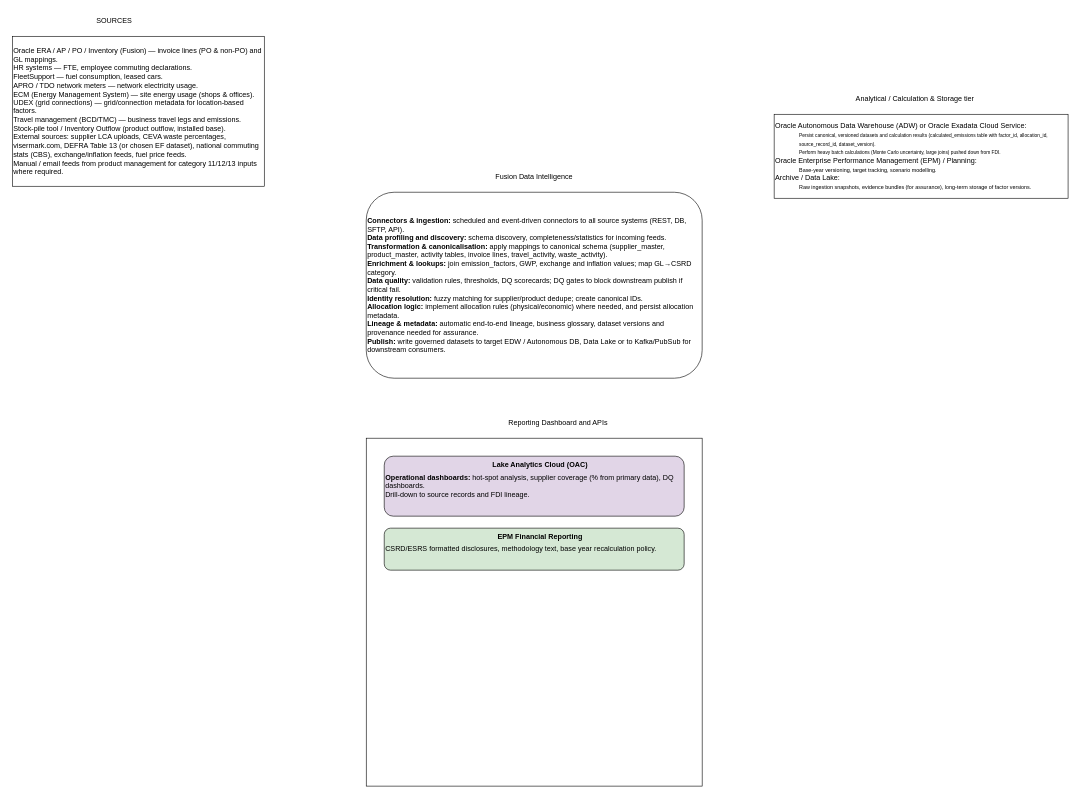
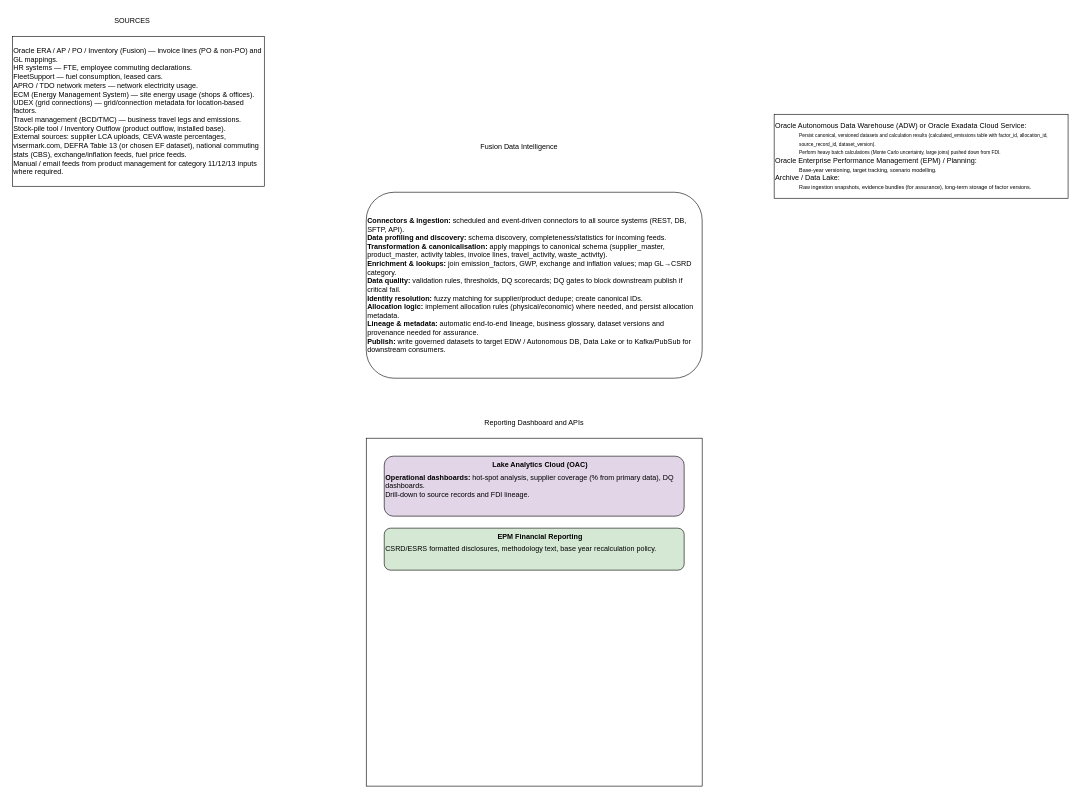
(114, 21) -> (132, 21)
(915, 99) -> none
(534, 177) -> (519, 147)
(558, 423) -> (534, 423)
